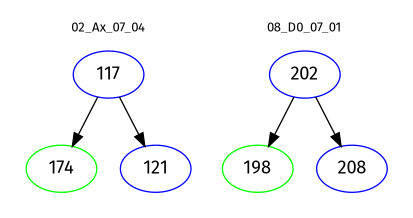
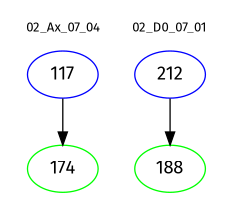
(305, 28) -> (170, 28)
(305, 75) -> (170, 75)
(156, 169) -> none
(258, 169) -> (170, 169)
(352, 169) -> none
